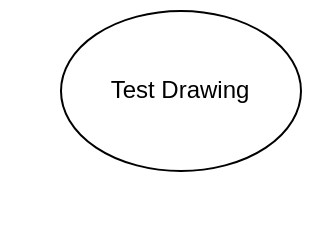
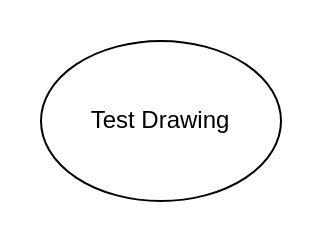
(181, 91) -> (161, 121)
